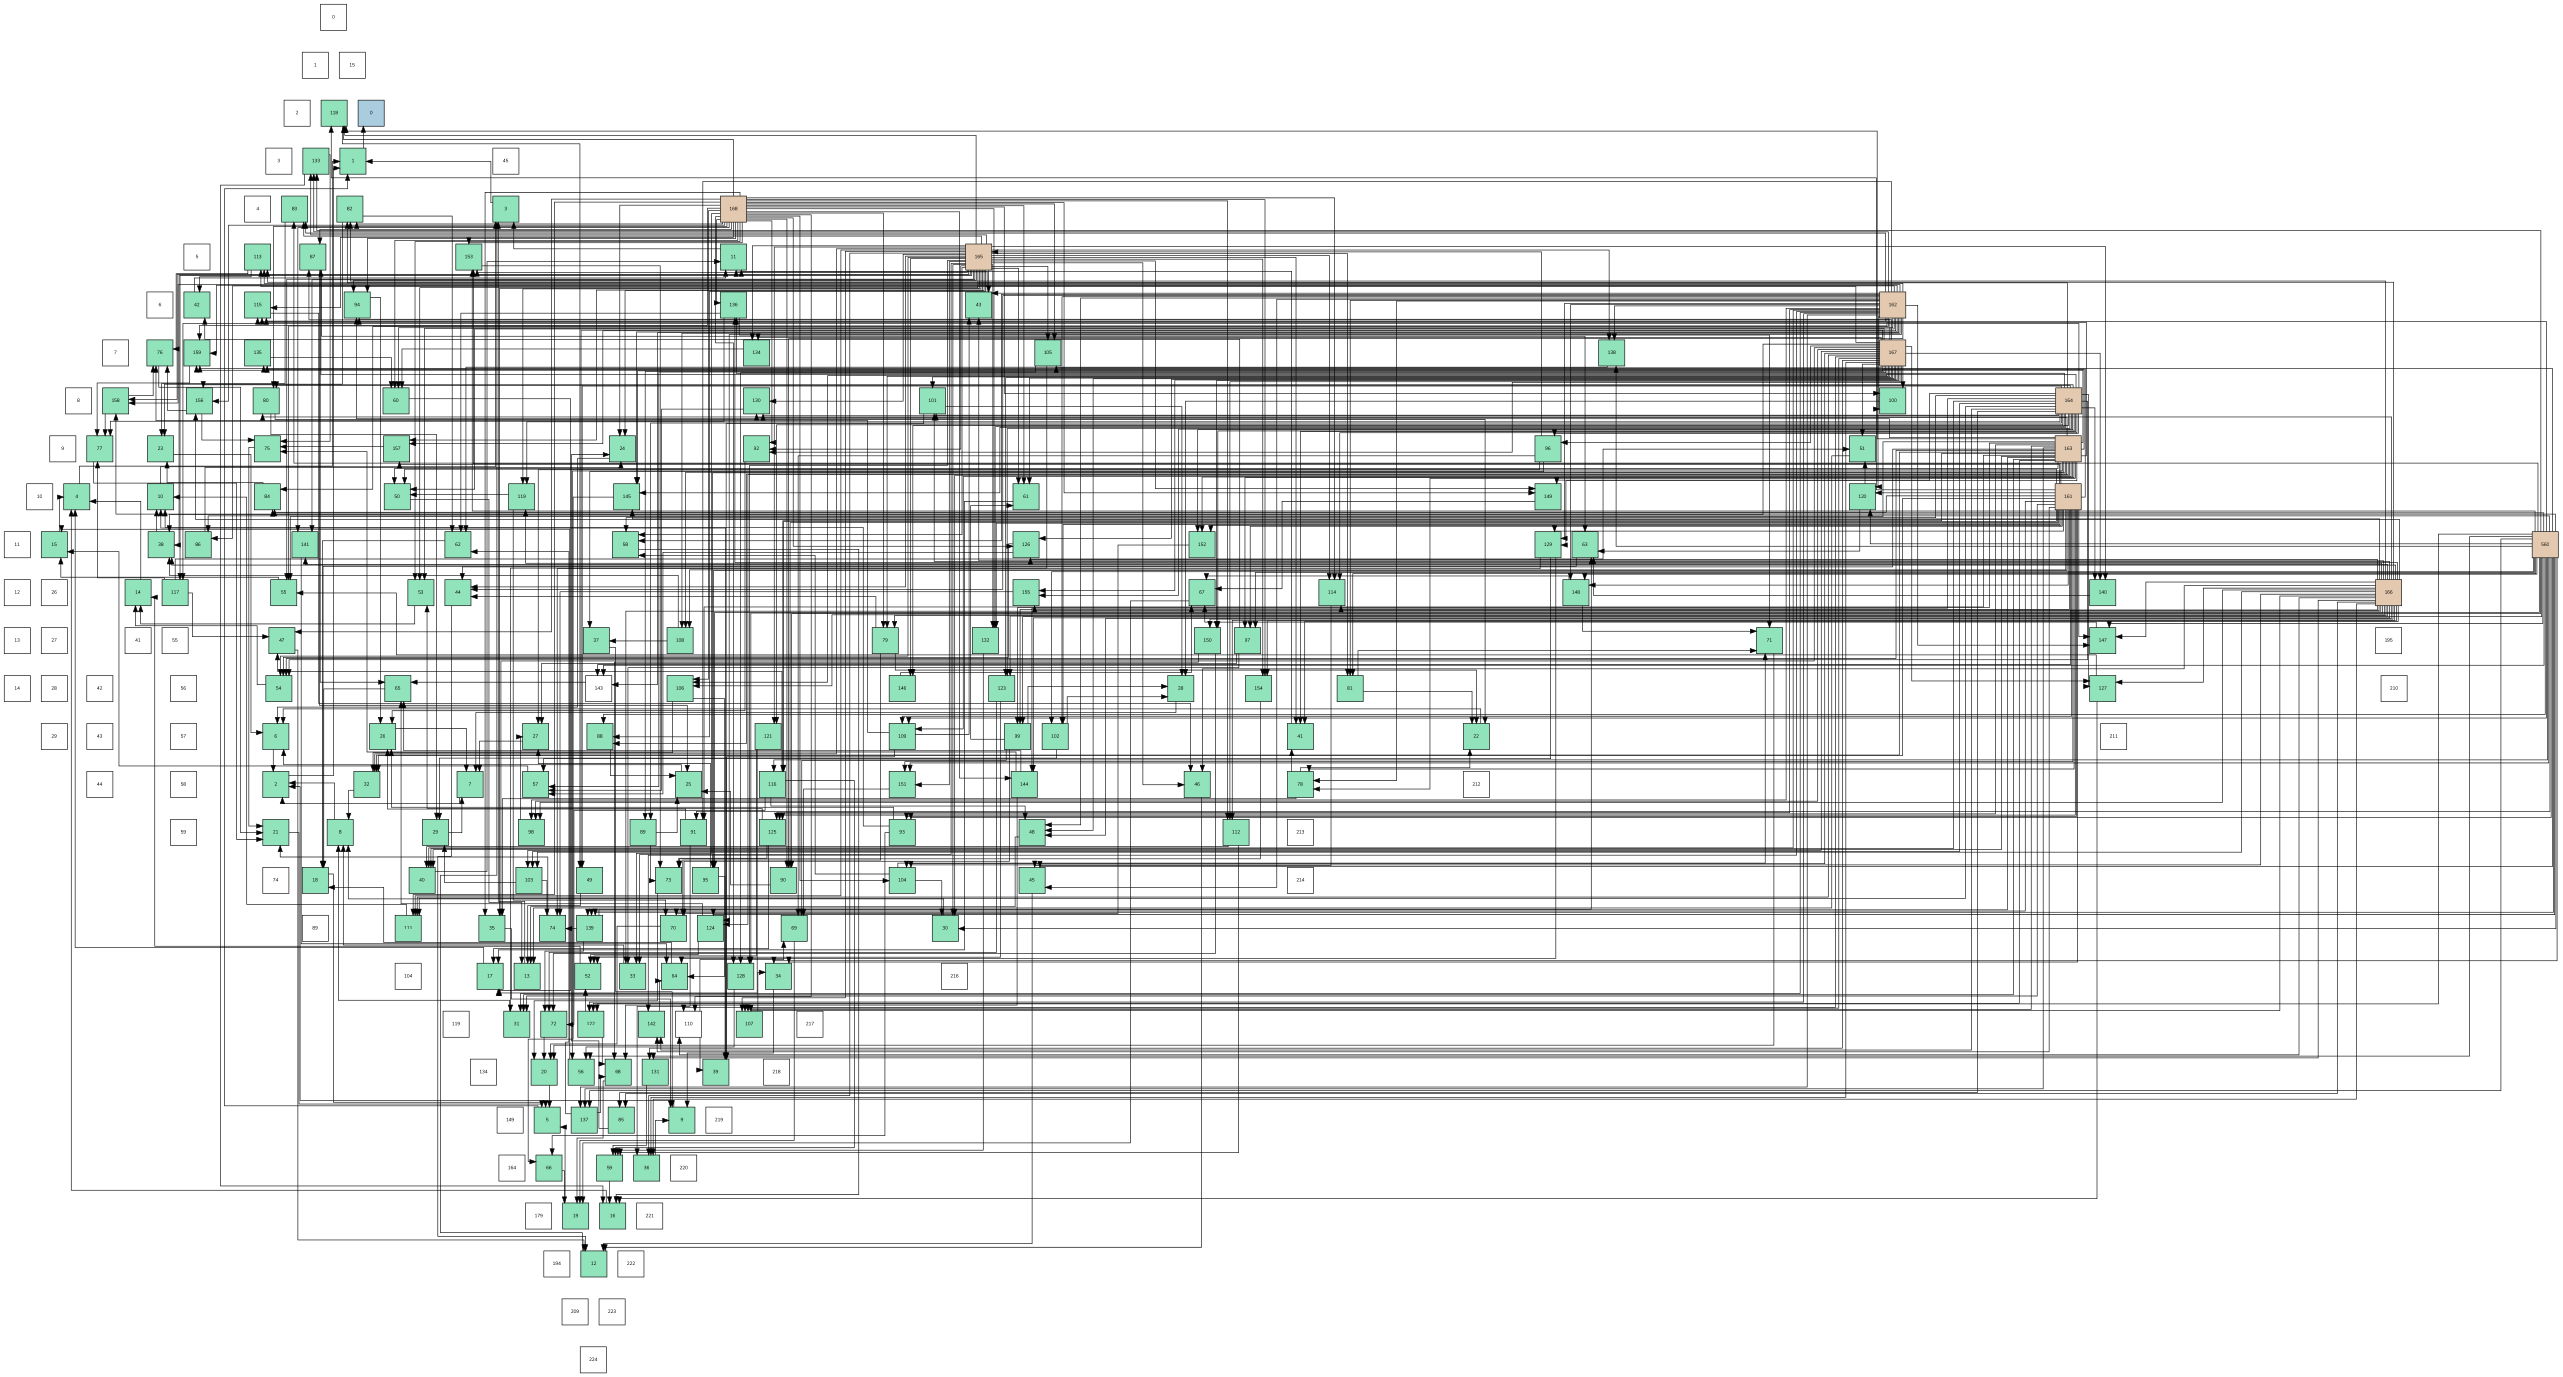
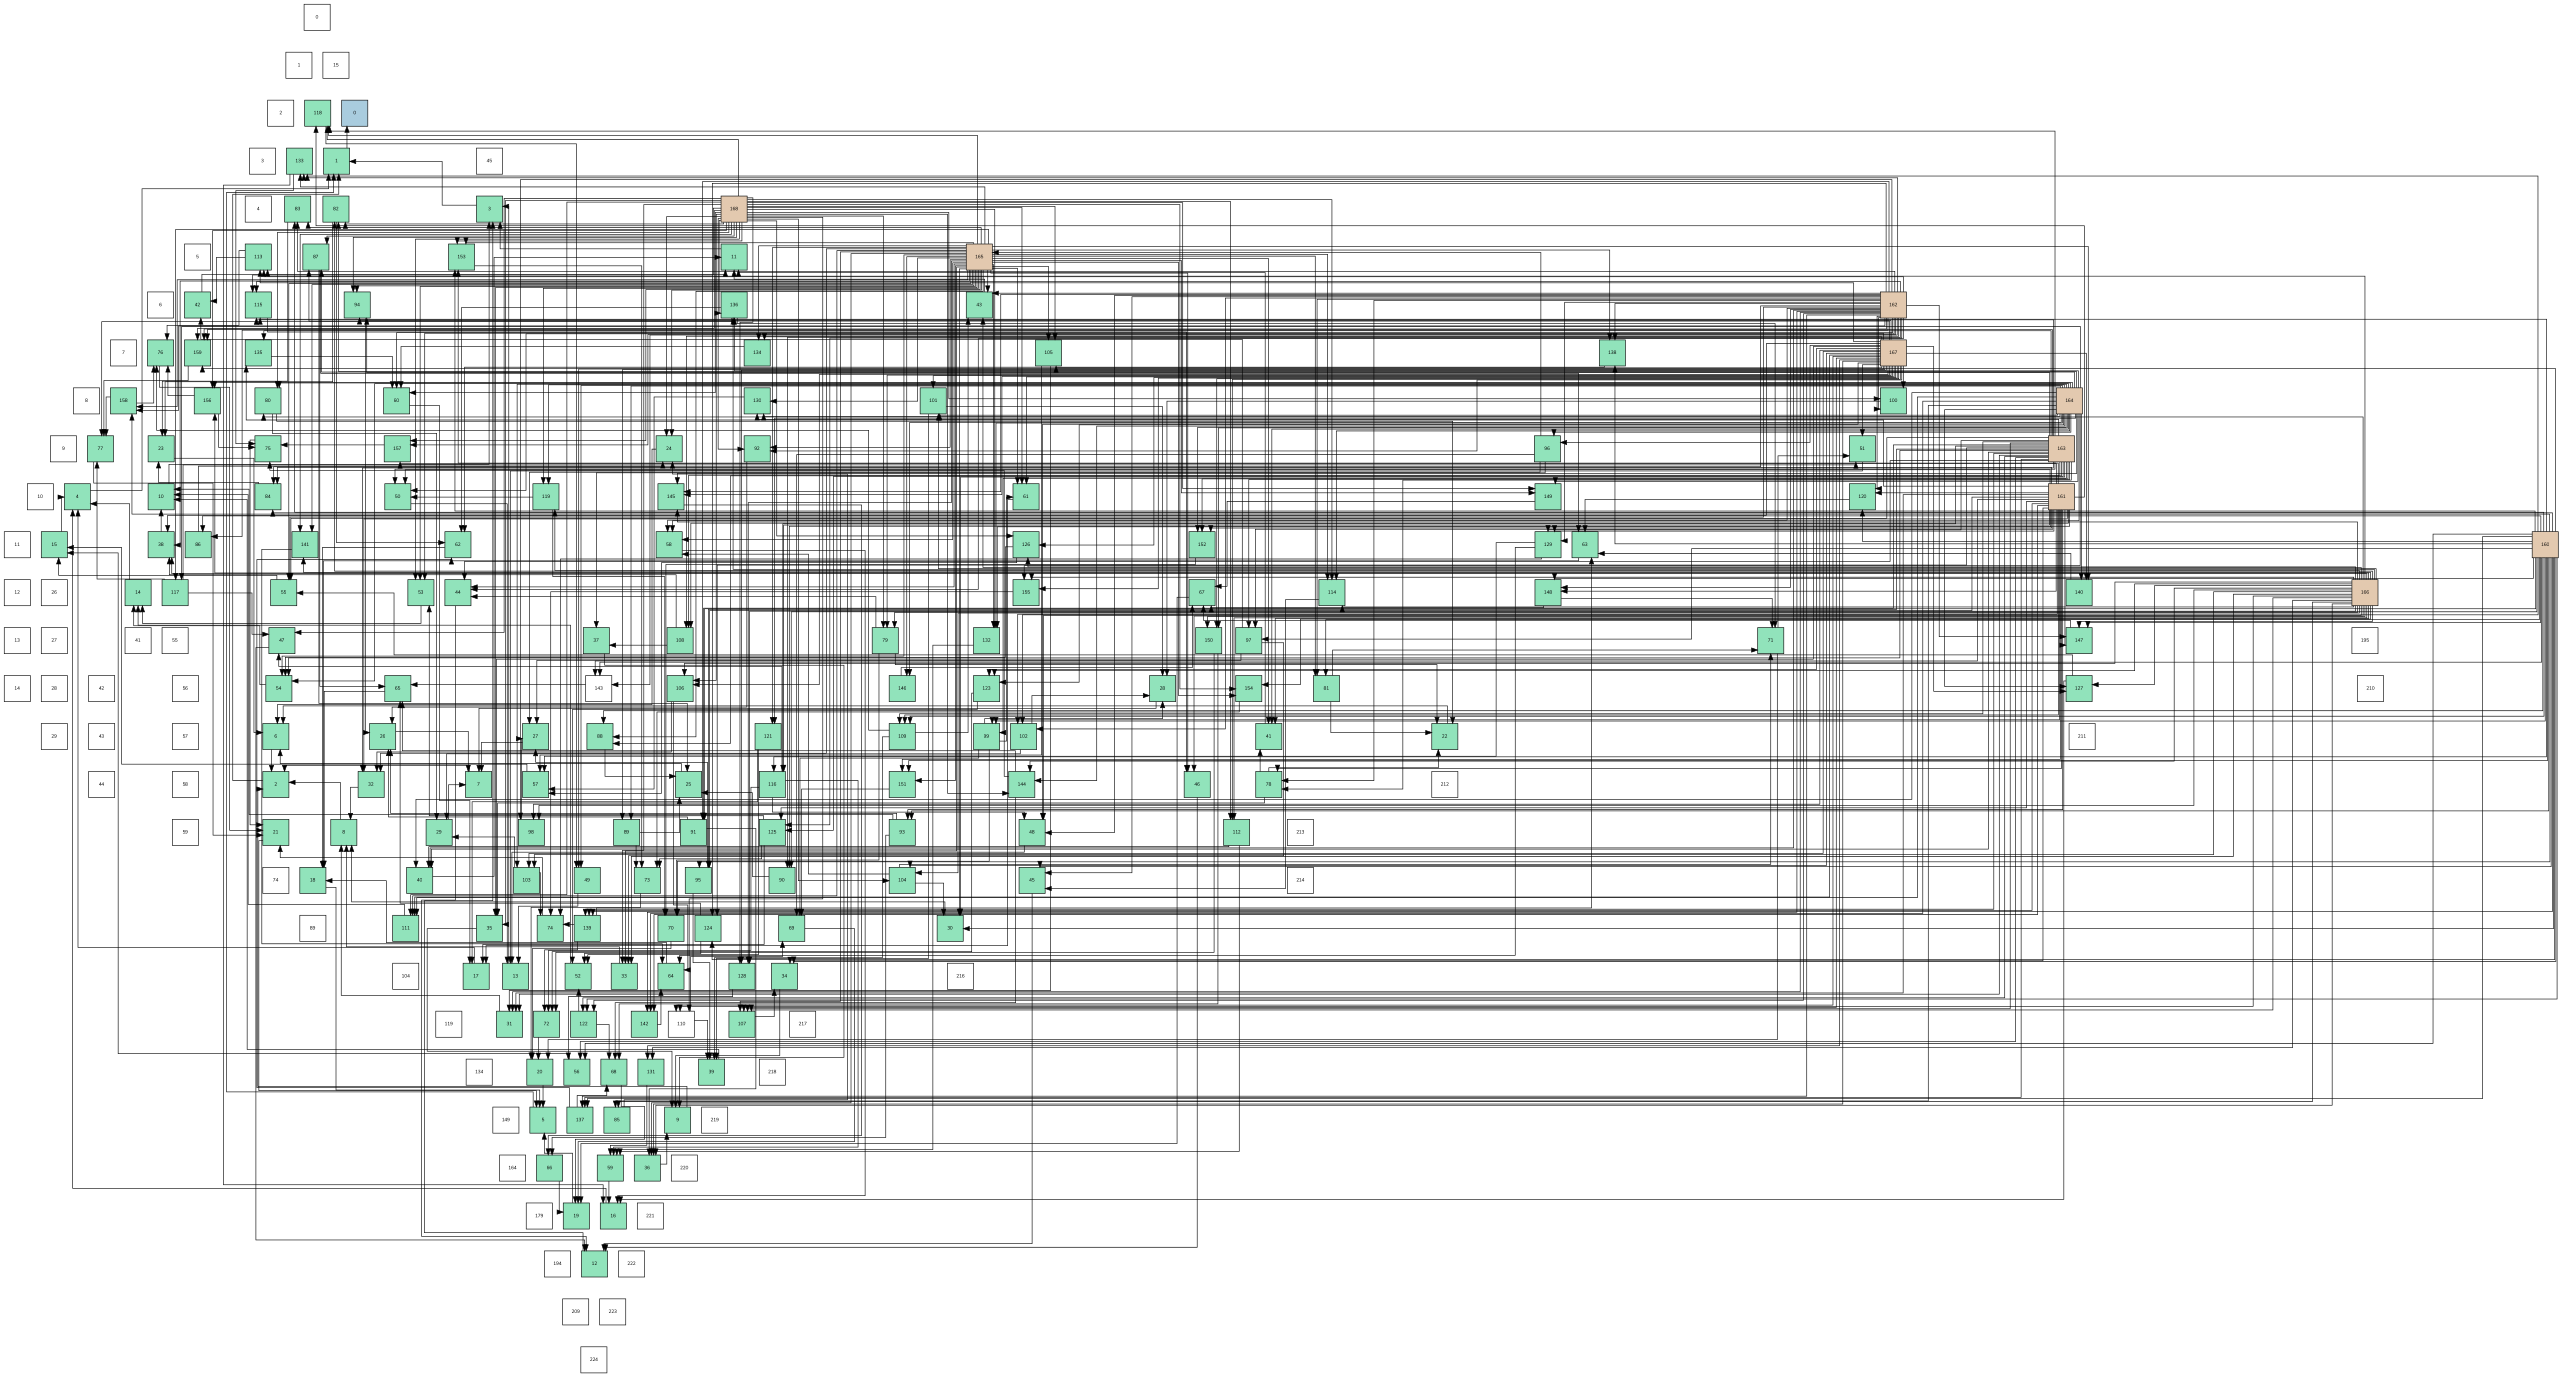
(1865, 476) -> (1778, 509)
(787, 520) -> none
(2545, 545) -> (2545, 545)
